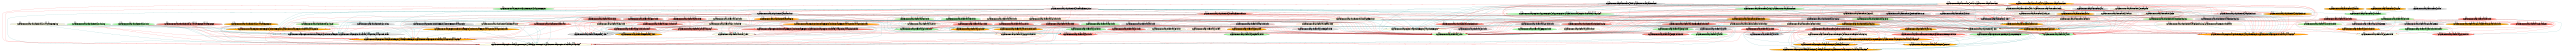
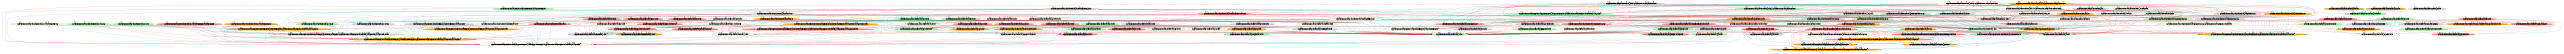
(2022, 24) -> (2022, 24)
